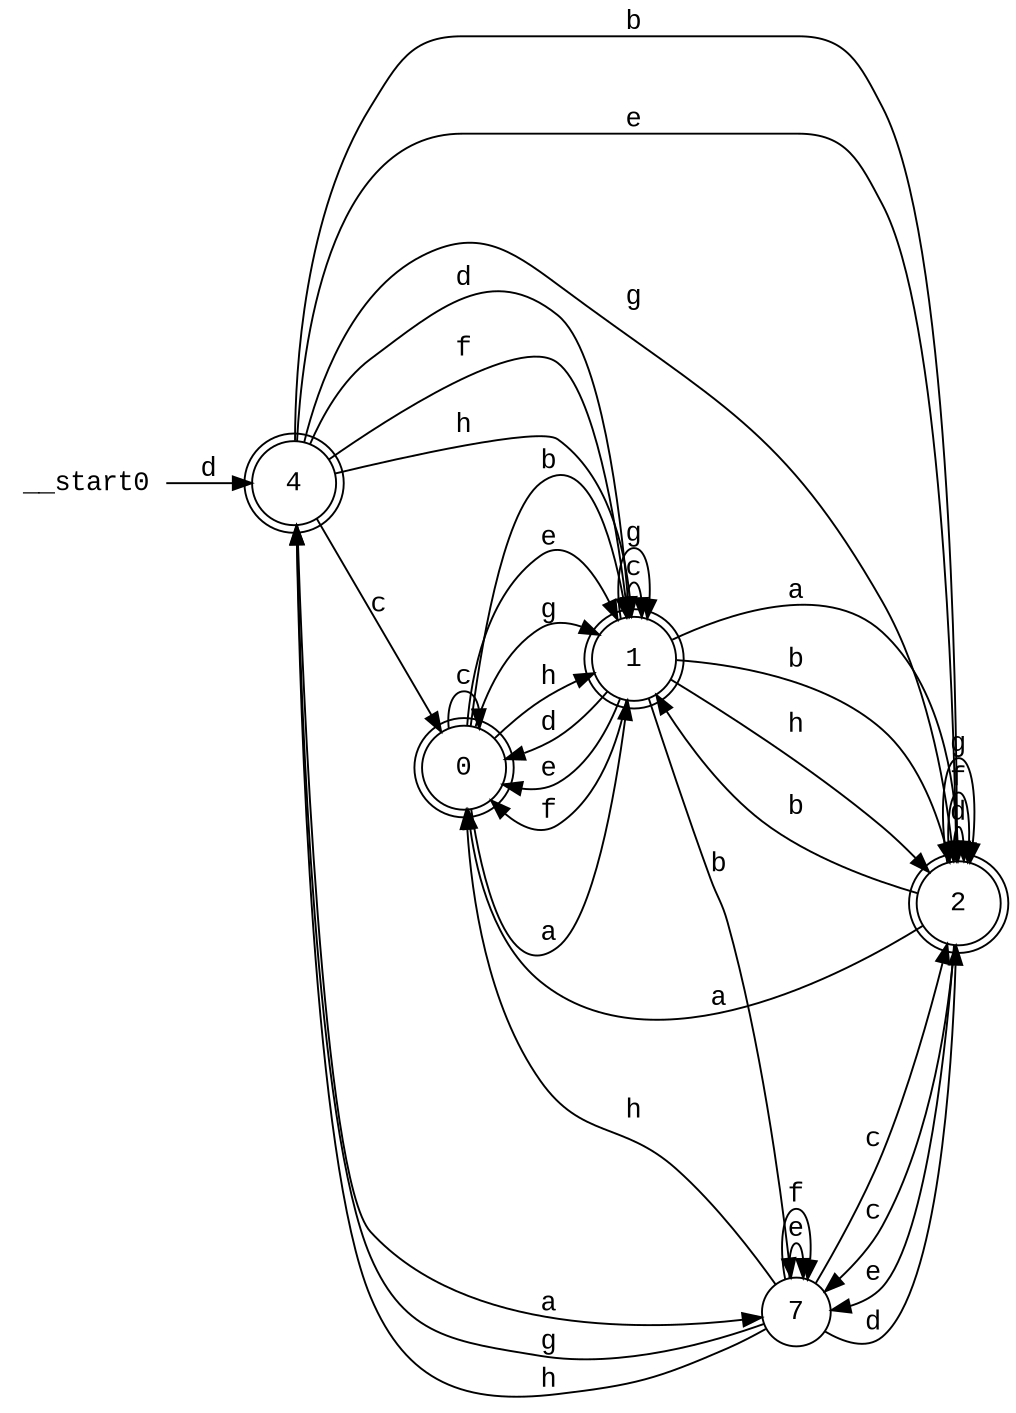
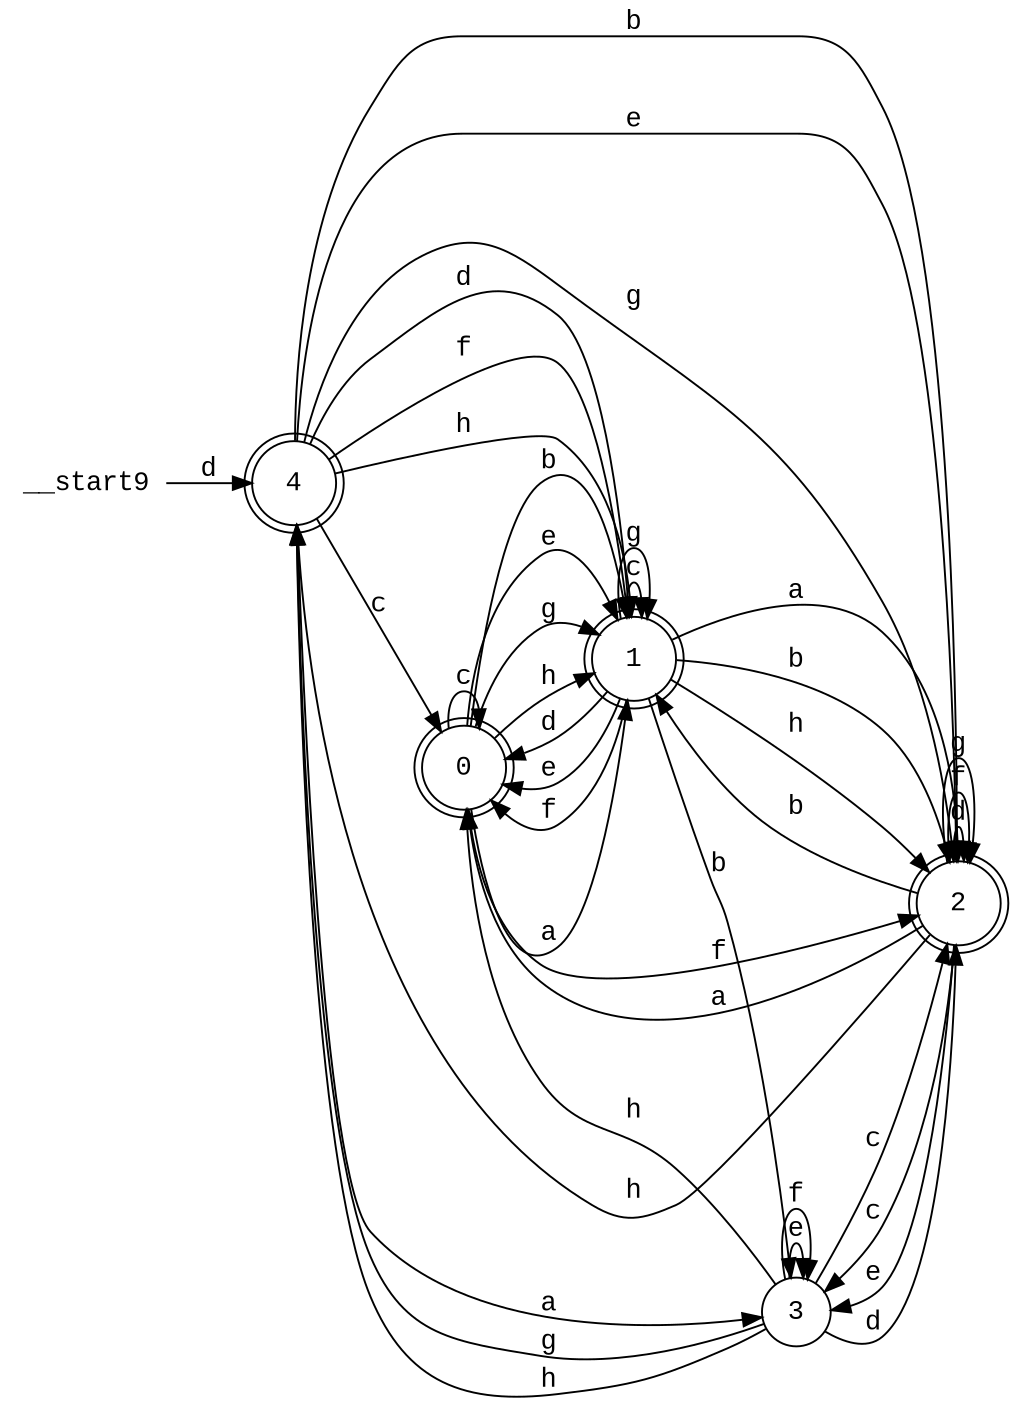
(87, 483) -> (87, 483)
none -> (635, 977)
none -> (485, 1109)
(796, 1312) -> (796, 1312)
